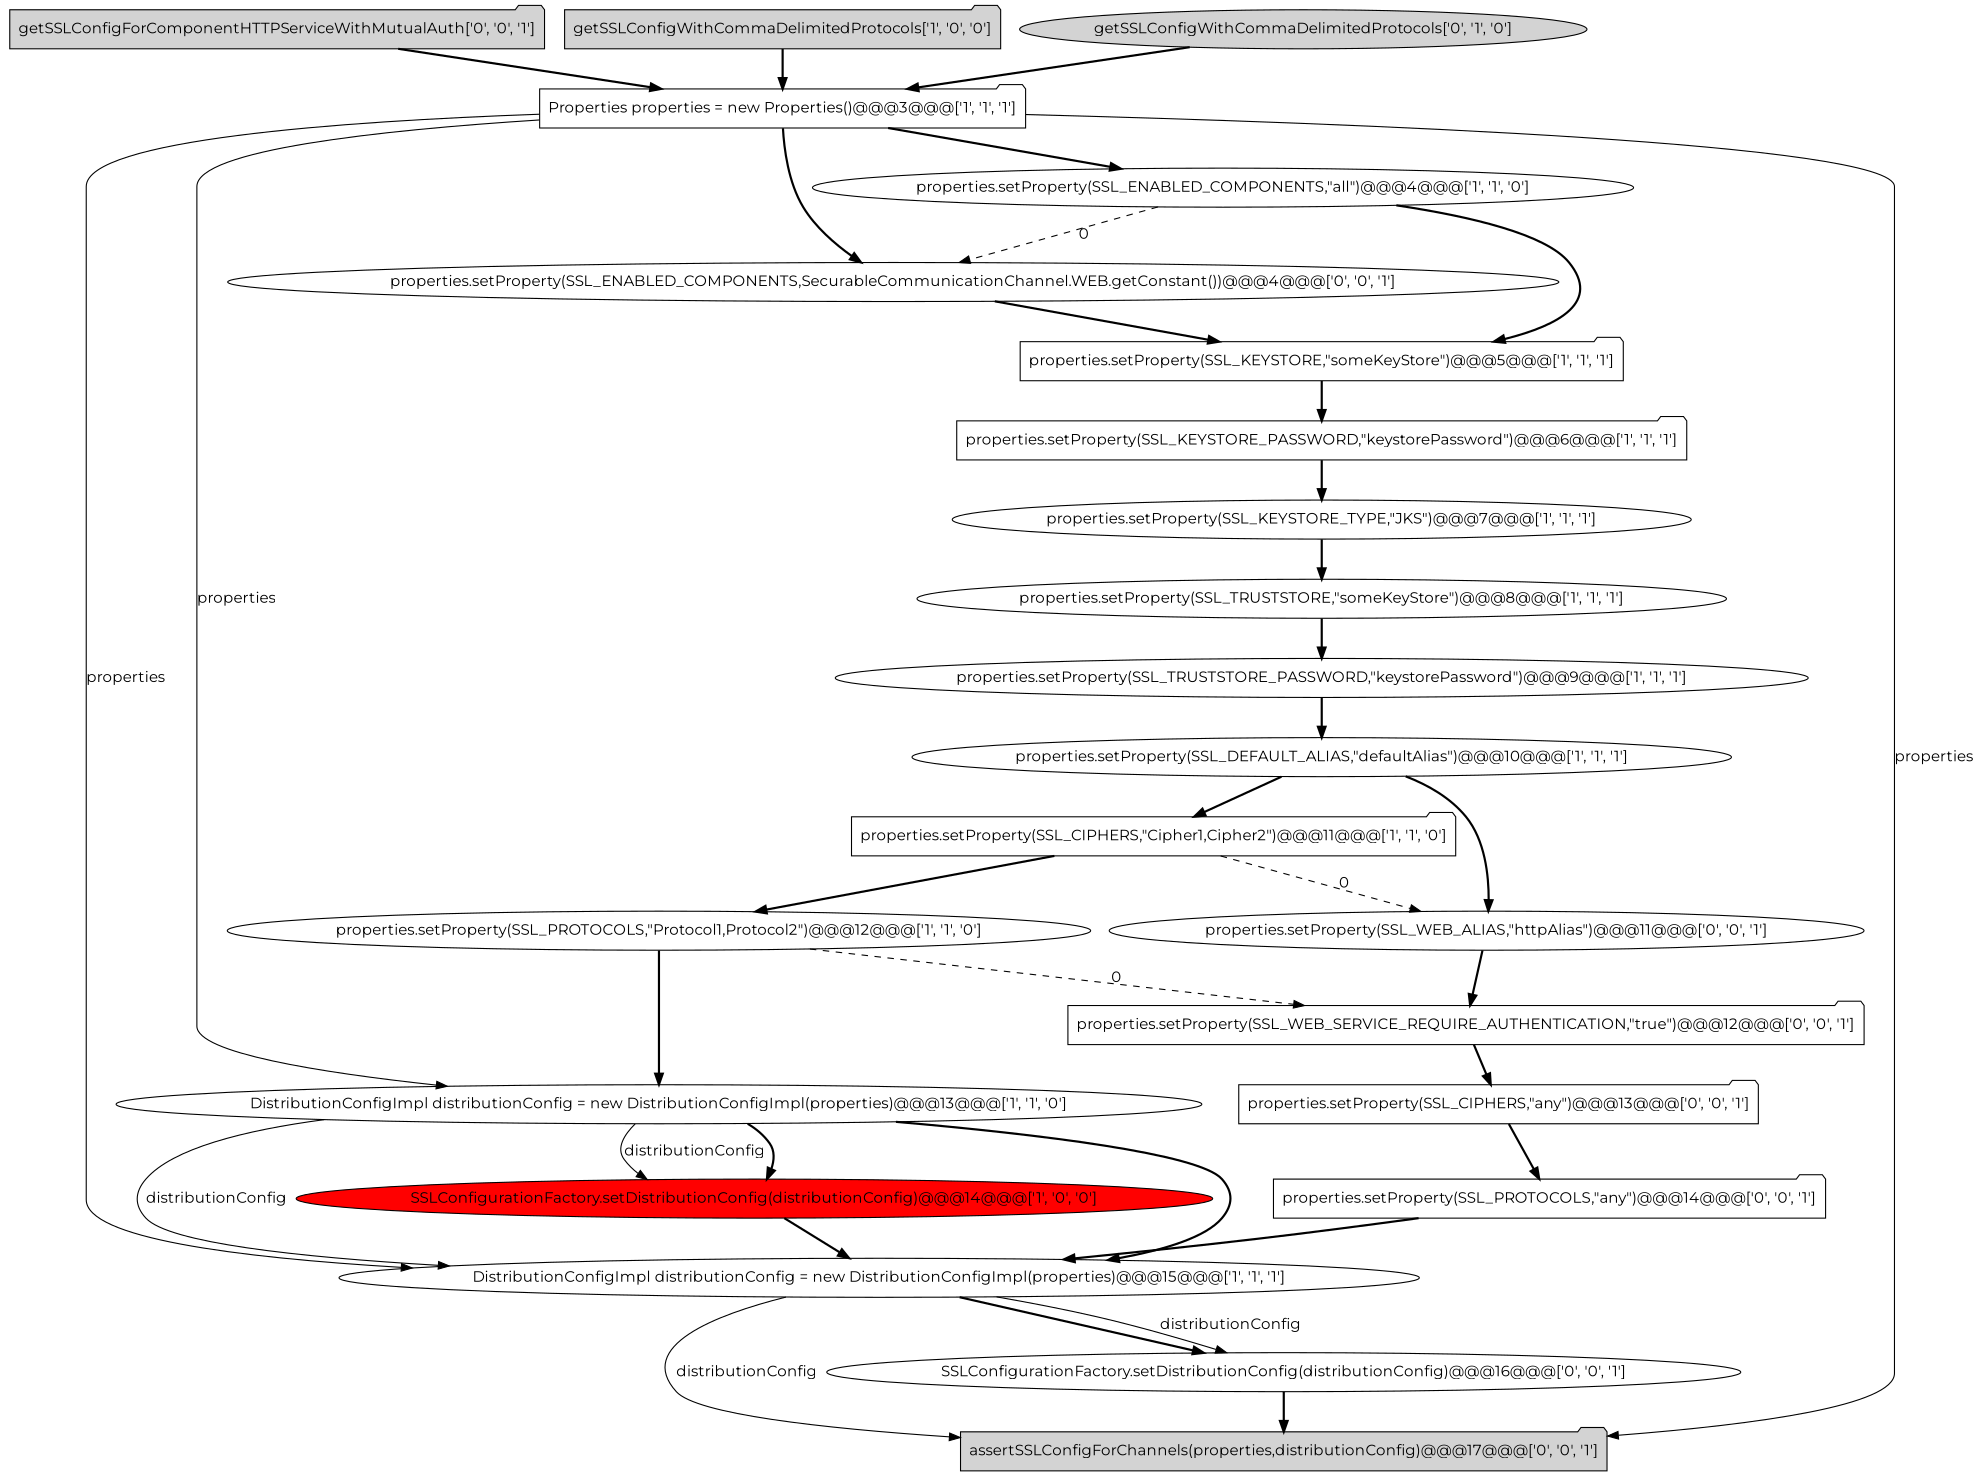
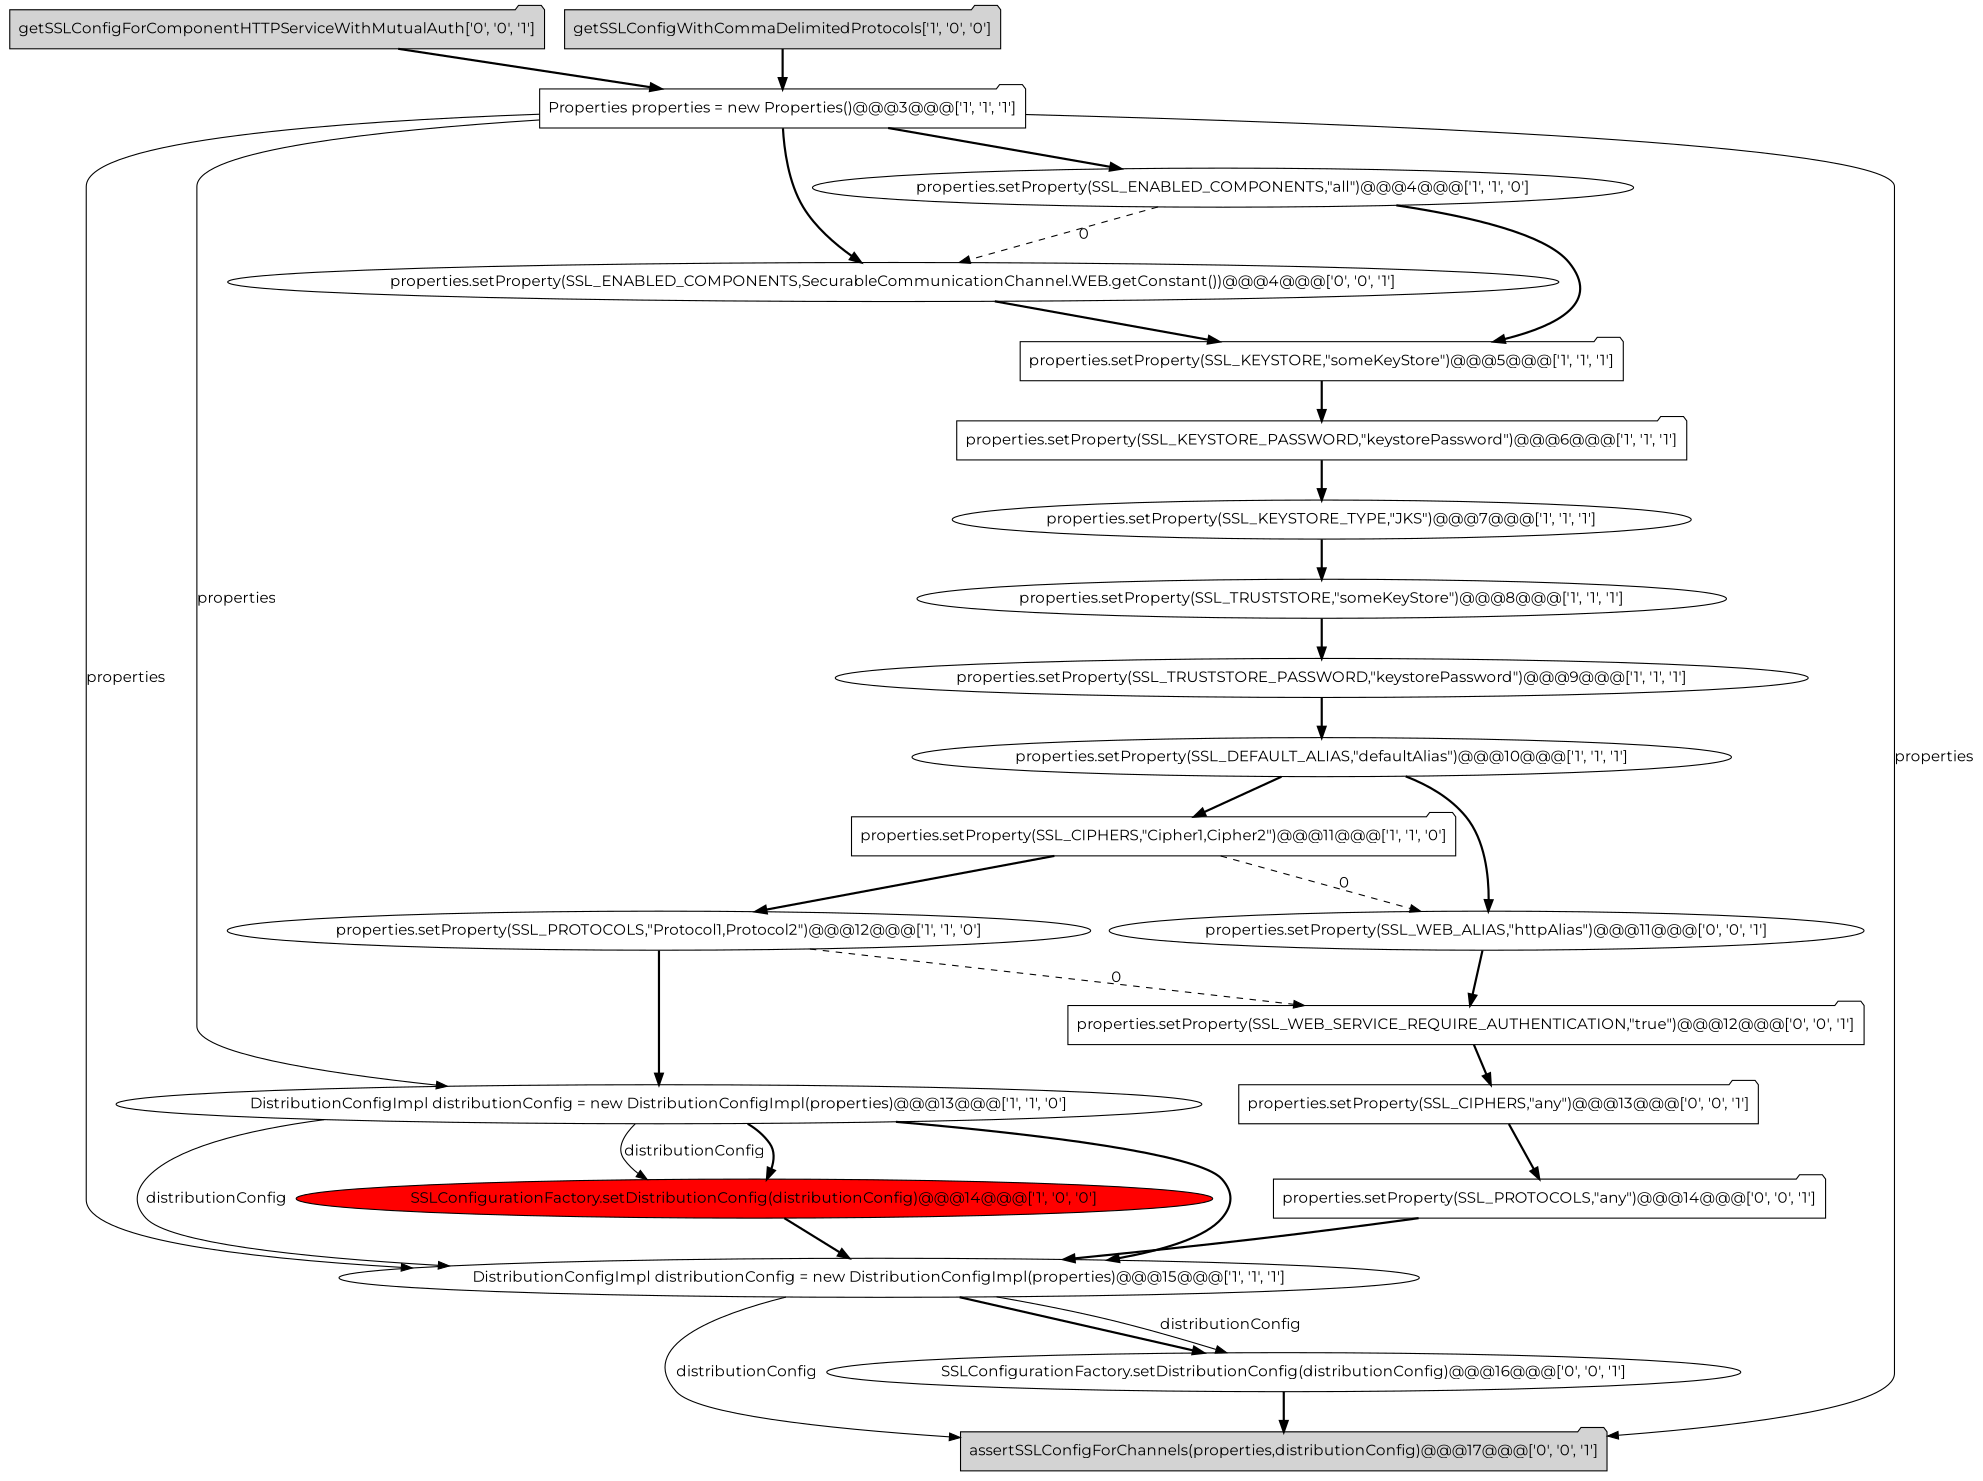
(1303, 29) -> none
